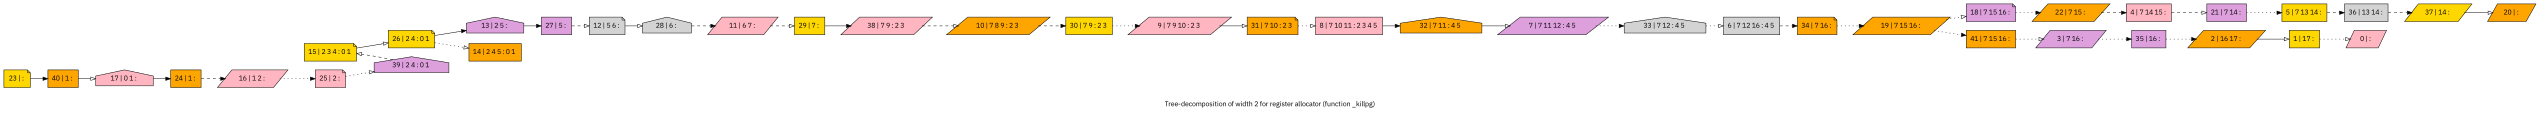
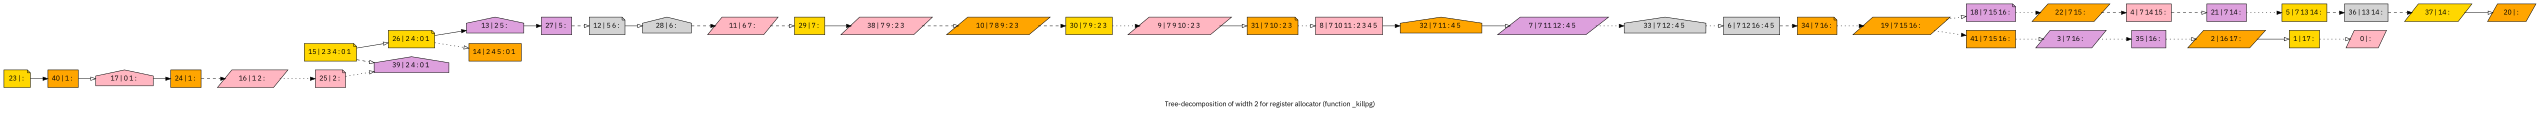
(2179, 39) -> (2179, 39)
(377, 57) -> (363, 61)
